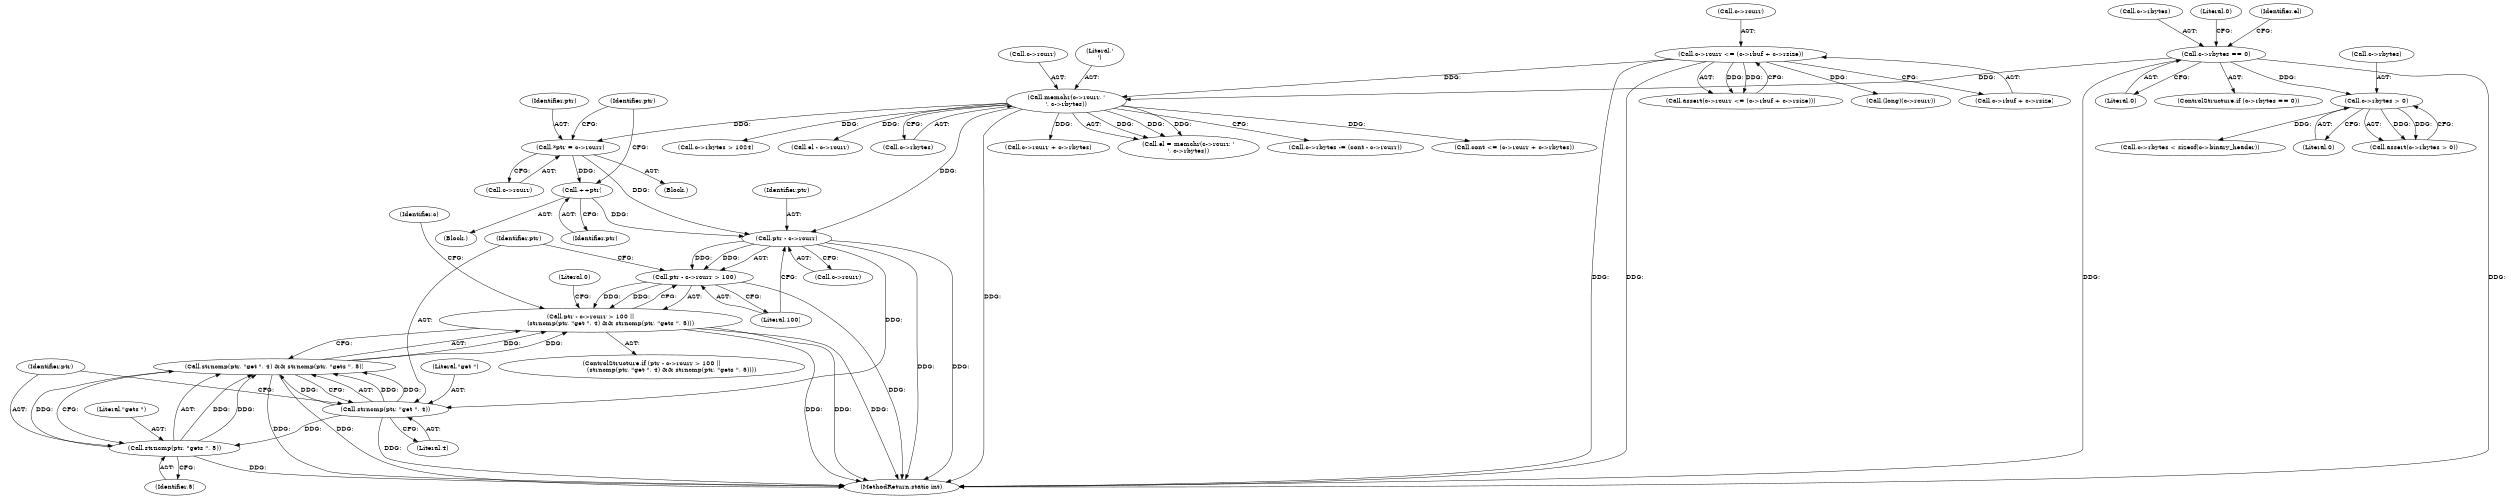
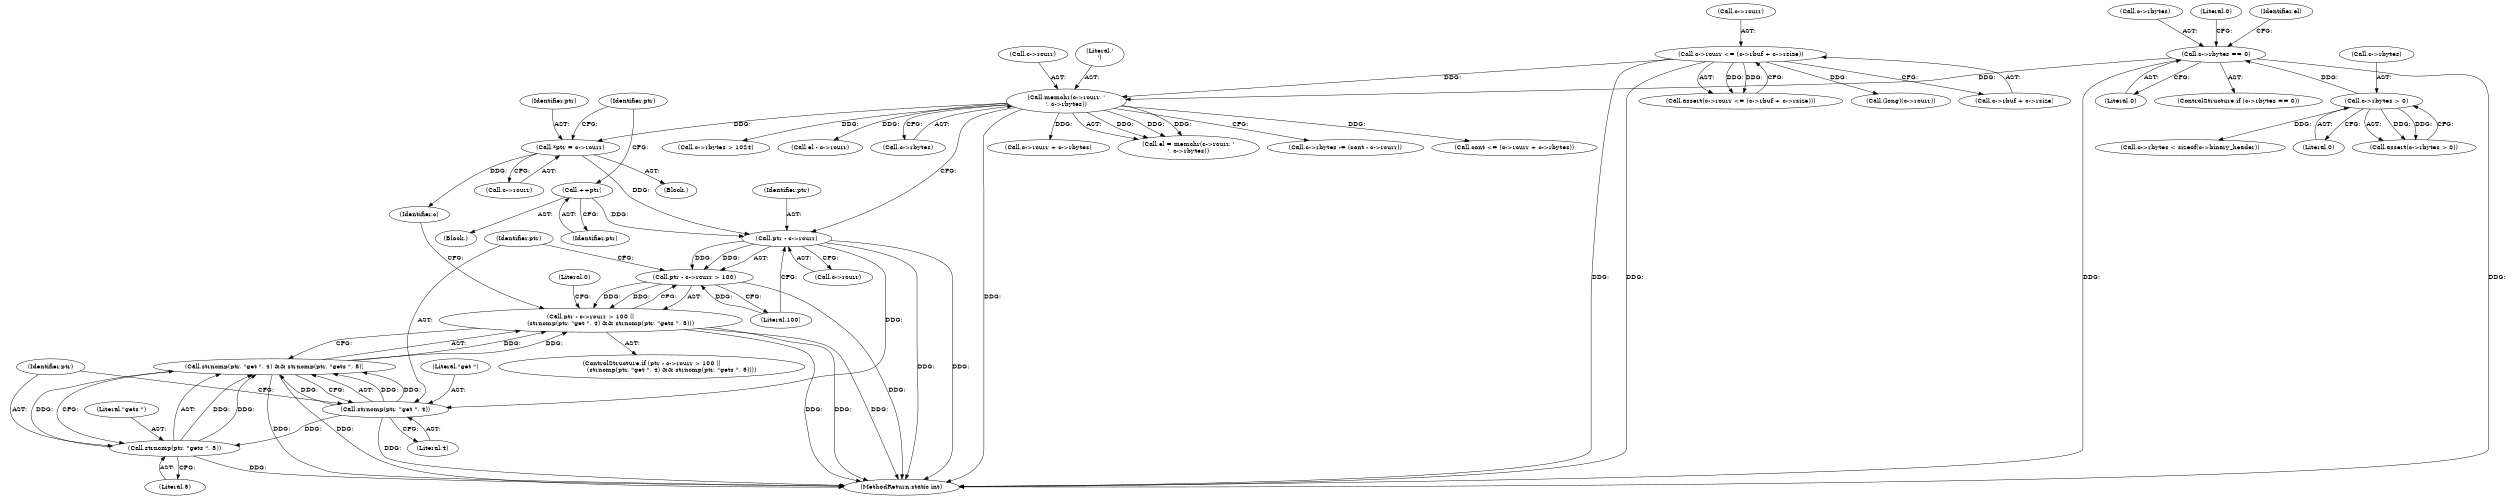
(2287, 83) -> (2305, 76)
(576, 167) -> (481, 172)
(949, 171) -> (949, 171)
(725, 297) -> (725, 297)
(175, 487) -> (175, 487)
